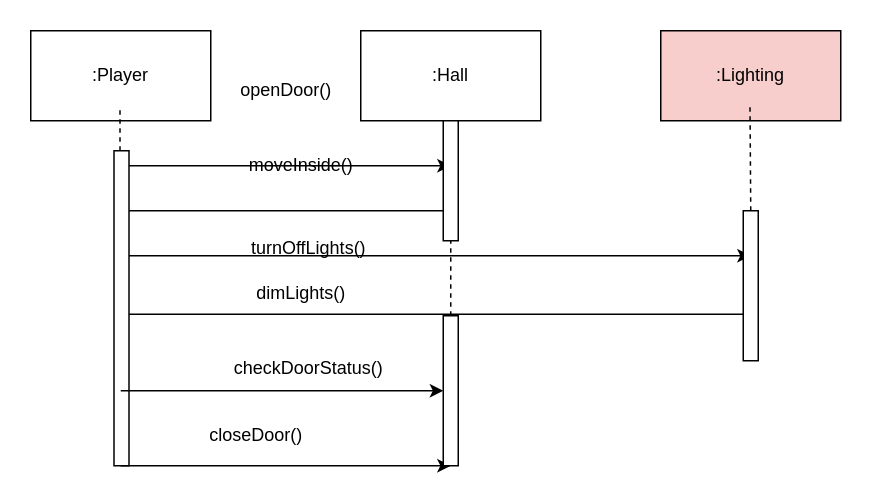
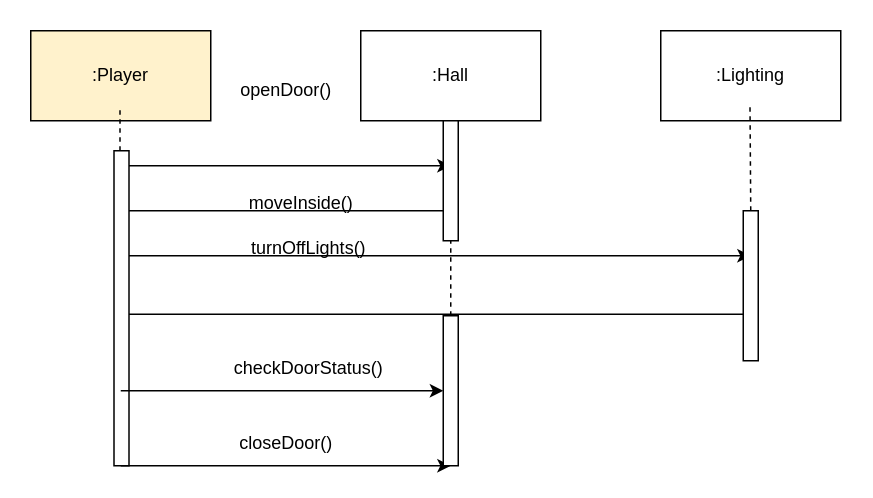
(121, 76) -> (121, 76)
(751, 76) -> (751, 76)
(301, 166) -> (301, 203)
(300, 293) -> none
(256, 436) -> (286, 443)
